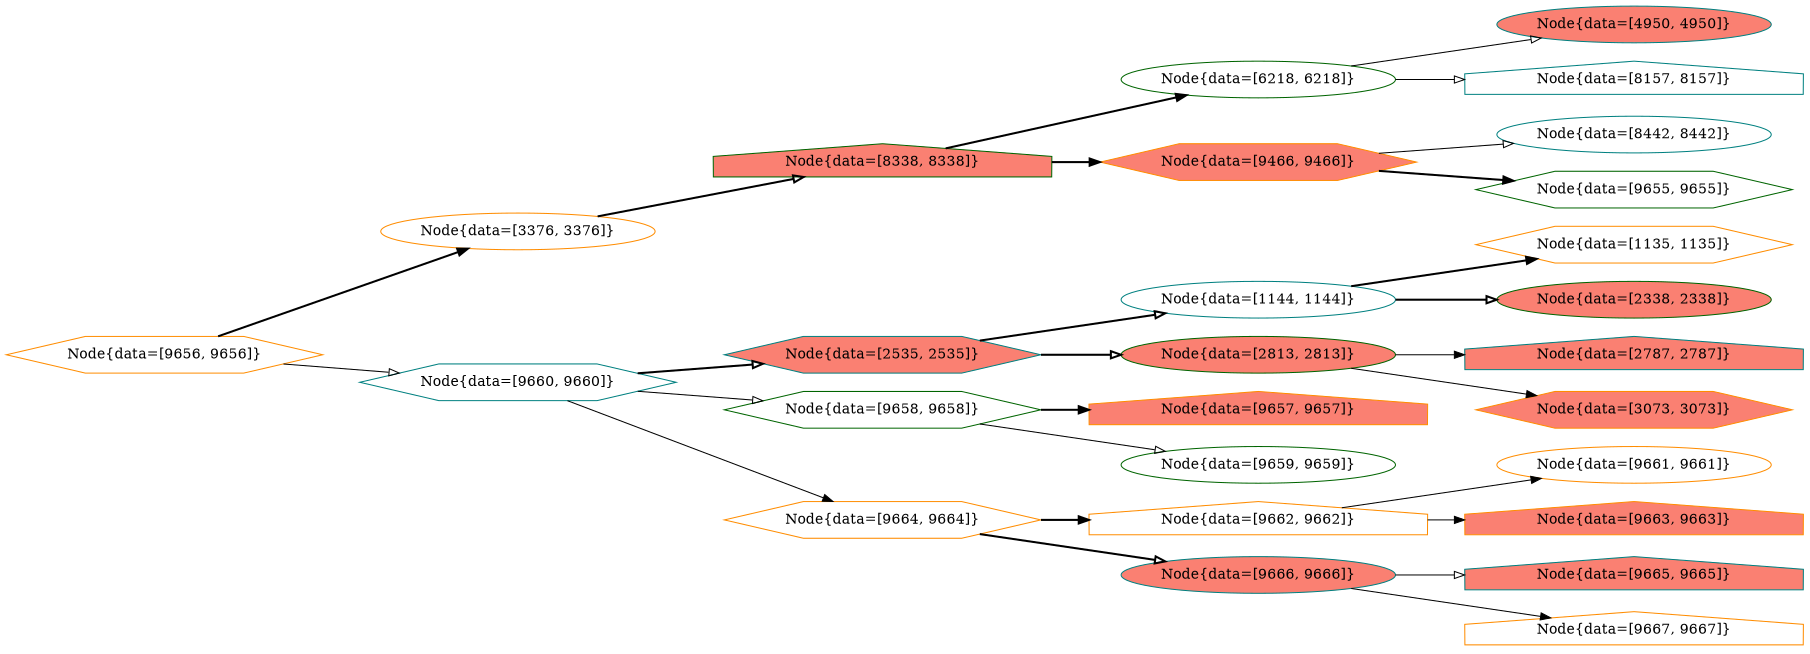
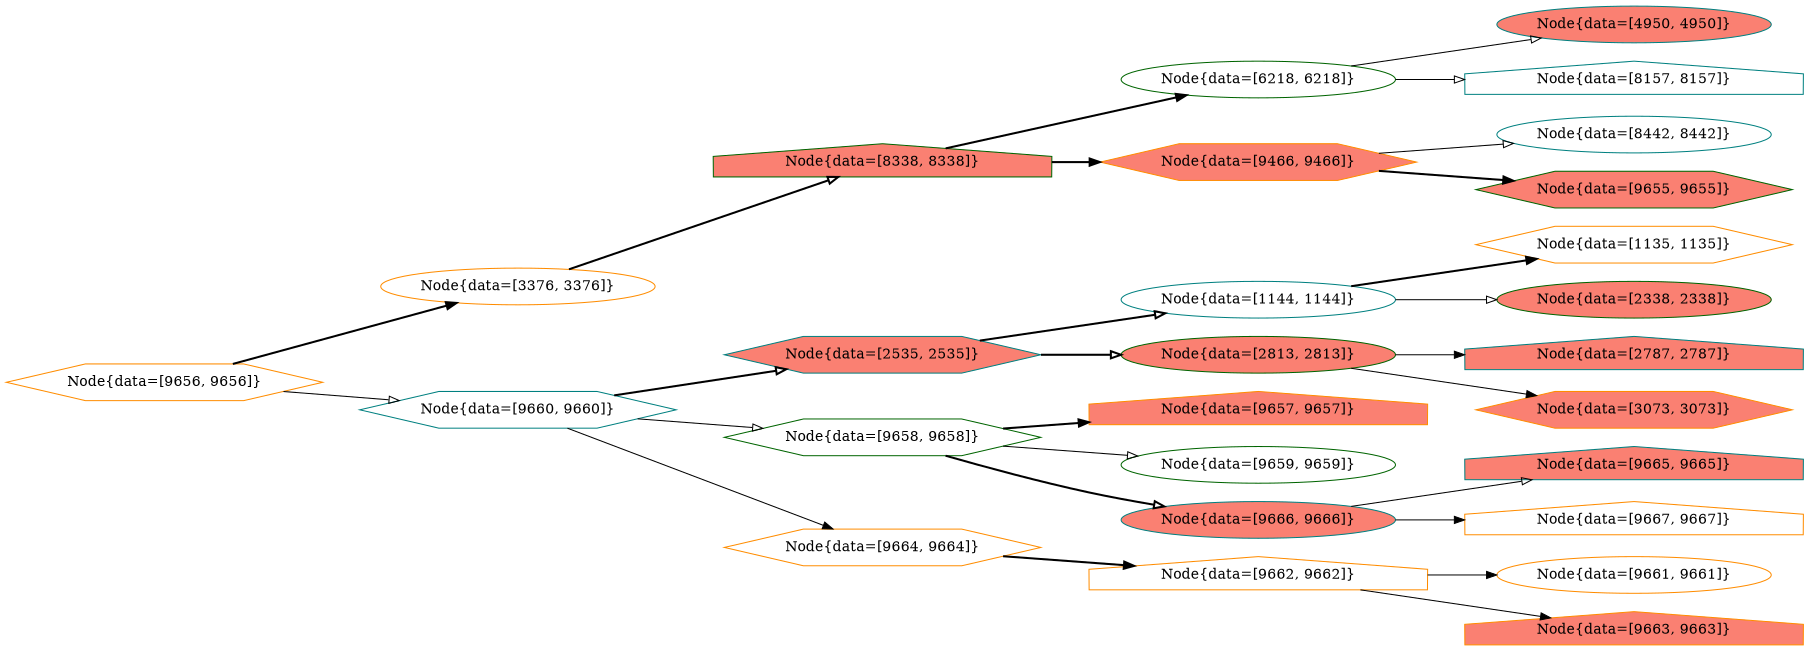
(1634, 190) -> (1634, 190)
(1441, 300) -> (1441, 300)
(1067, 547) -> (1049, 483)
